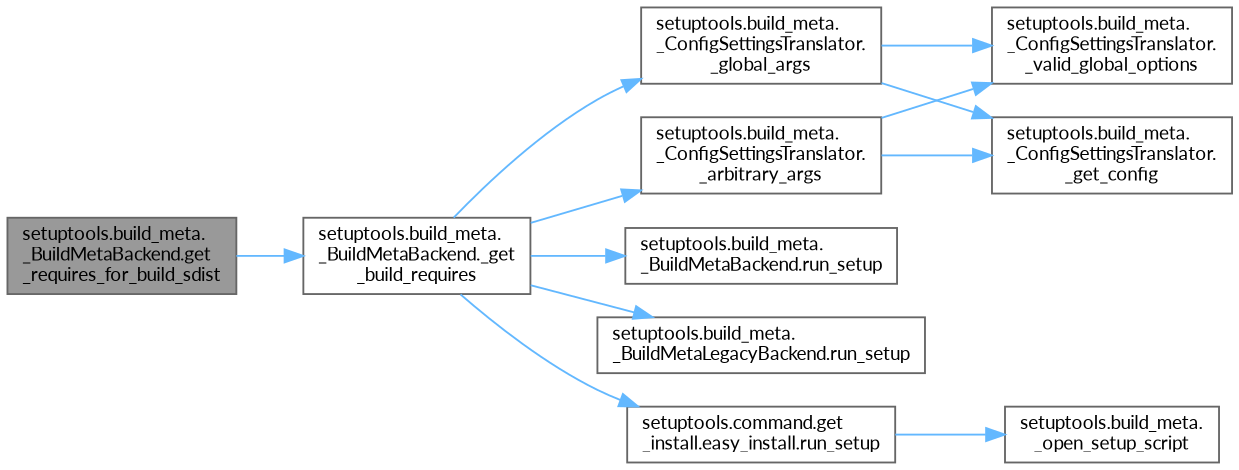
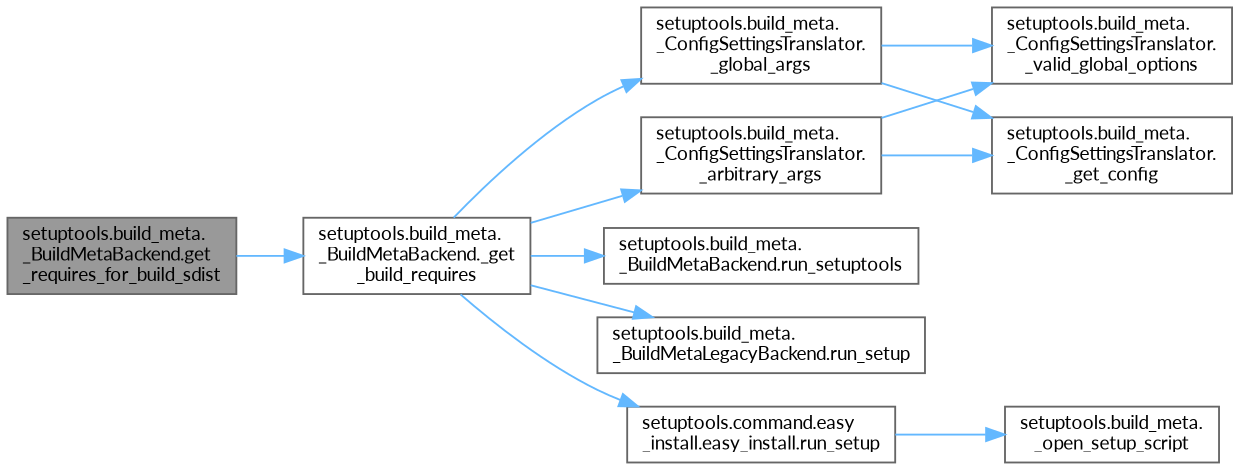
(761, 256) -> (761, 256)
(761, 435) -> (761, 435)
